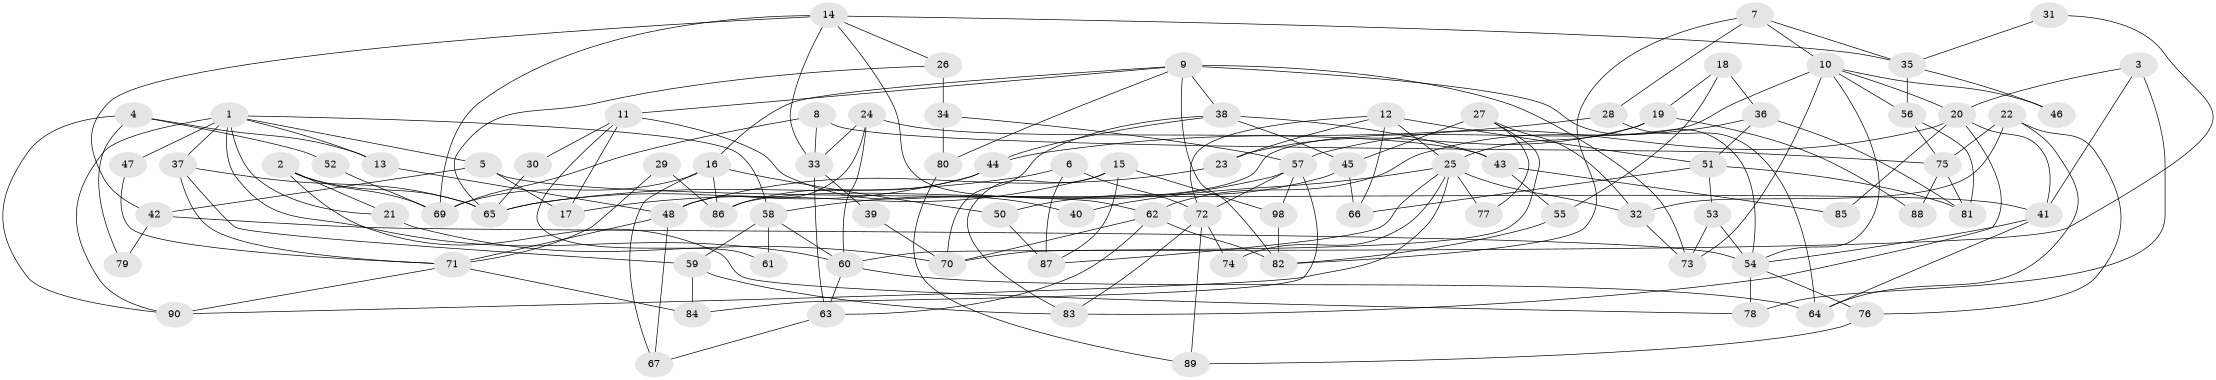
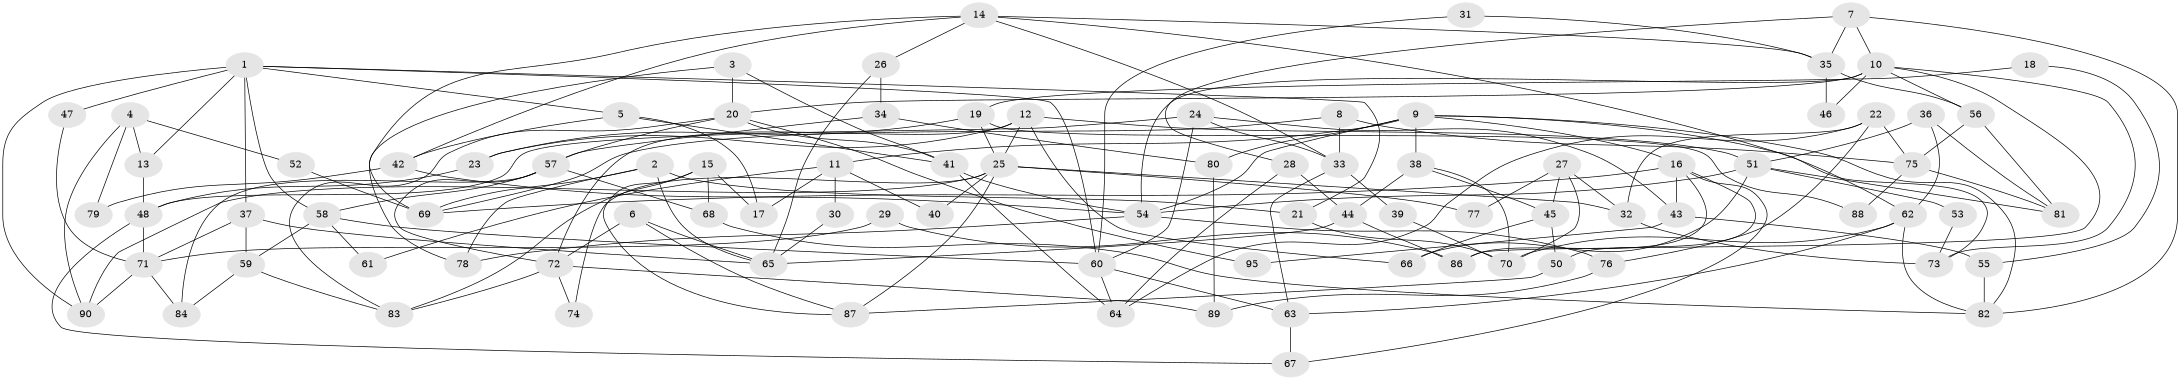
(1742, 90) -> none
(1365, 129) -> (1677, 190)
(1279, 215) -> (709, 215)
(1841, 215) -> (1252, 265)
(1732, 240) -> (1521, 194)
